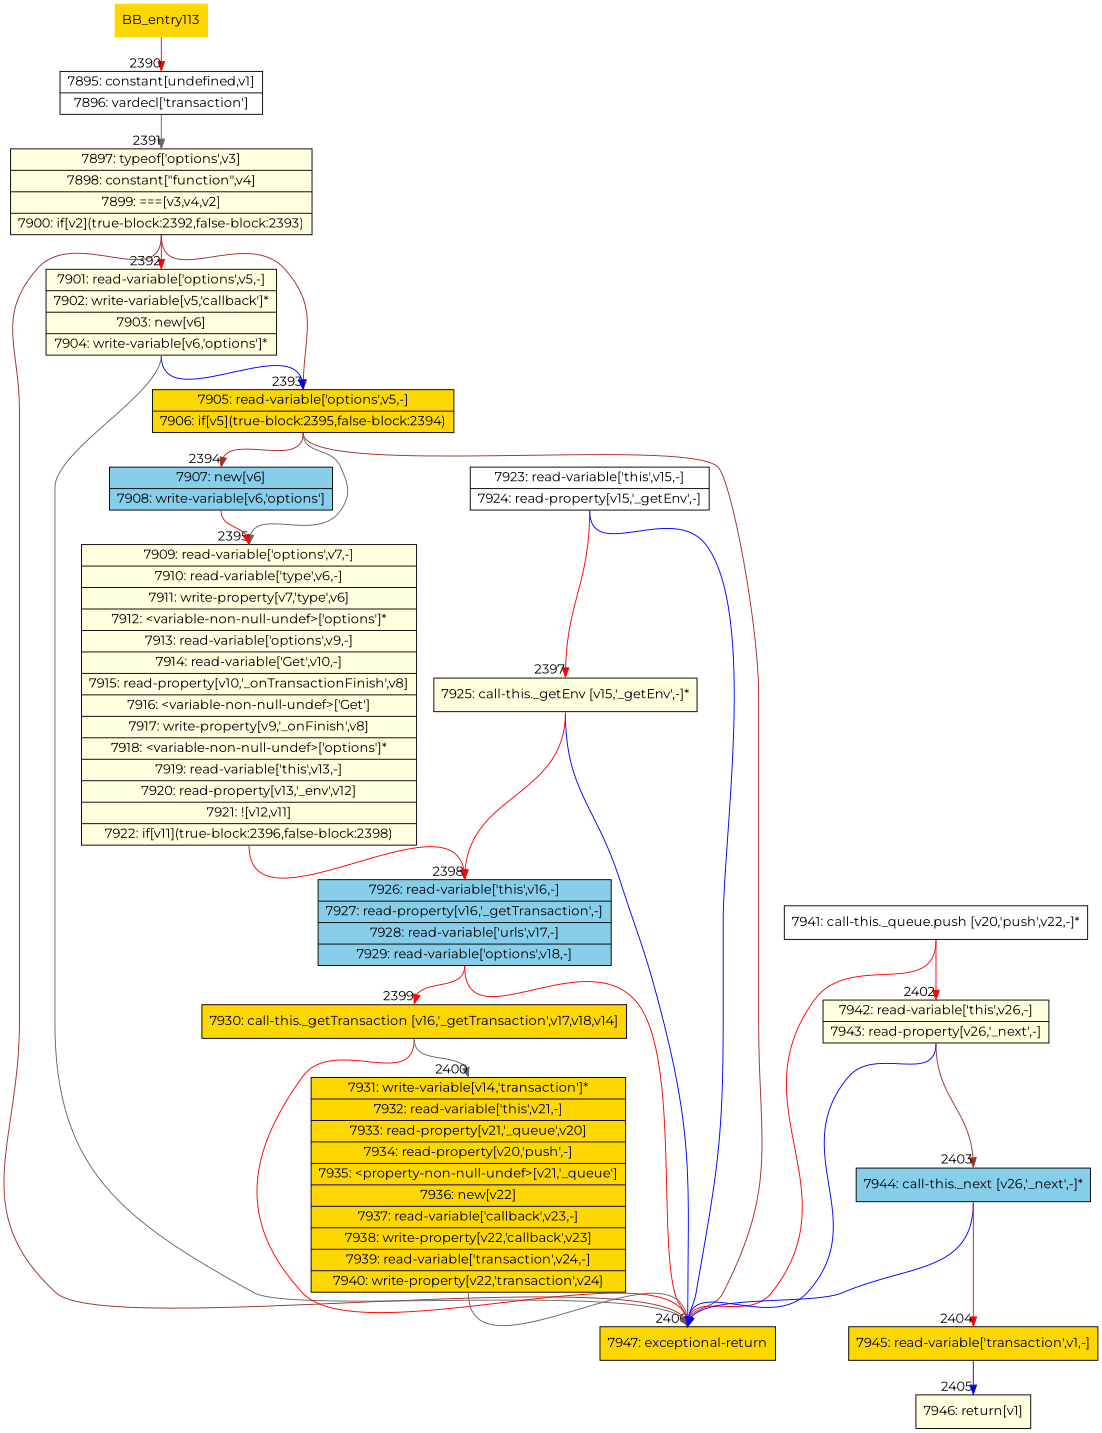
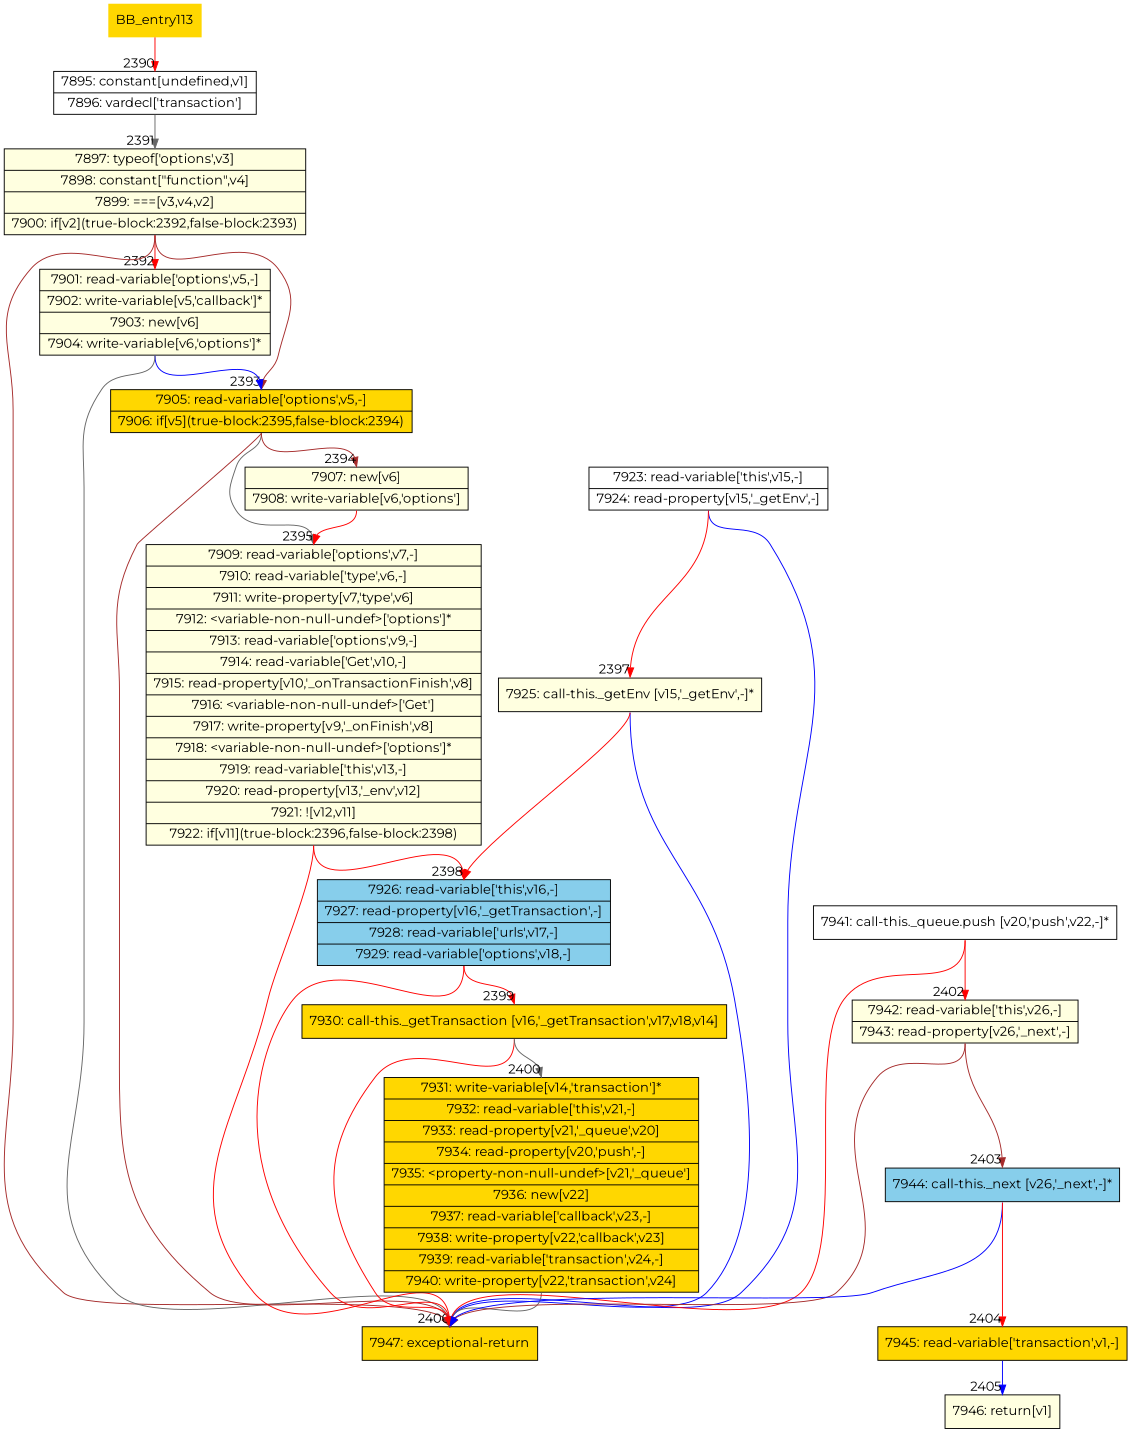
(221, 489) -> (357, 489)
none -> (216, 1175)
(831, 1198) -> (843, 1284)
